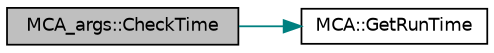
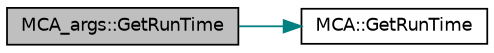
(123, 26) -> (123, 26)
